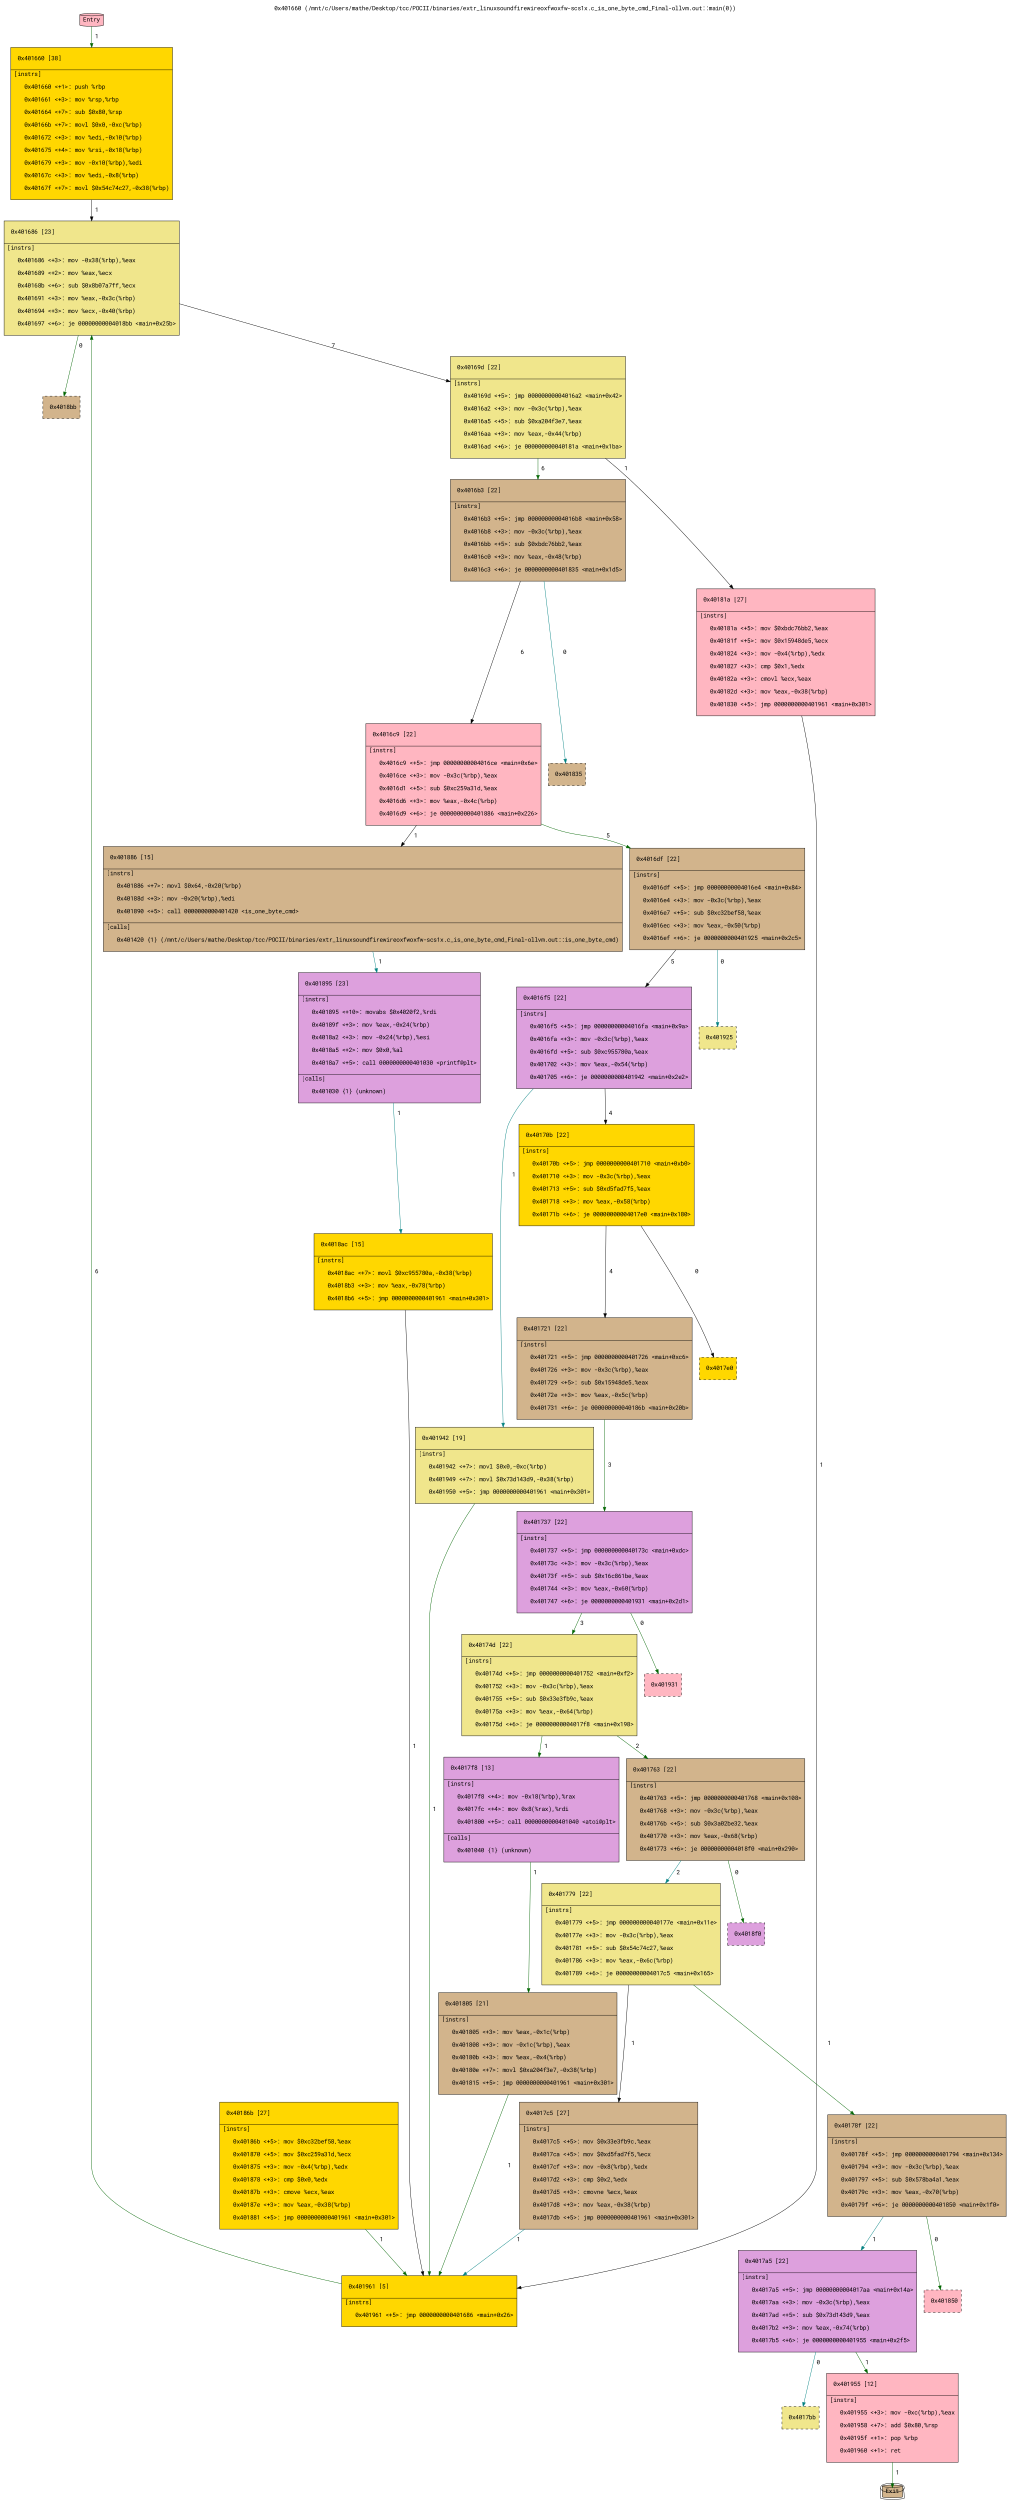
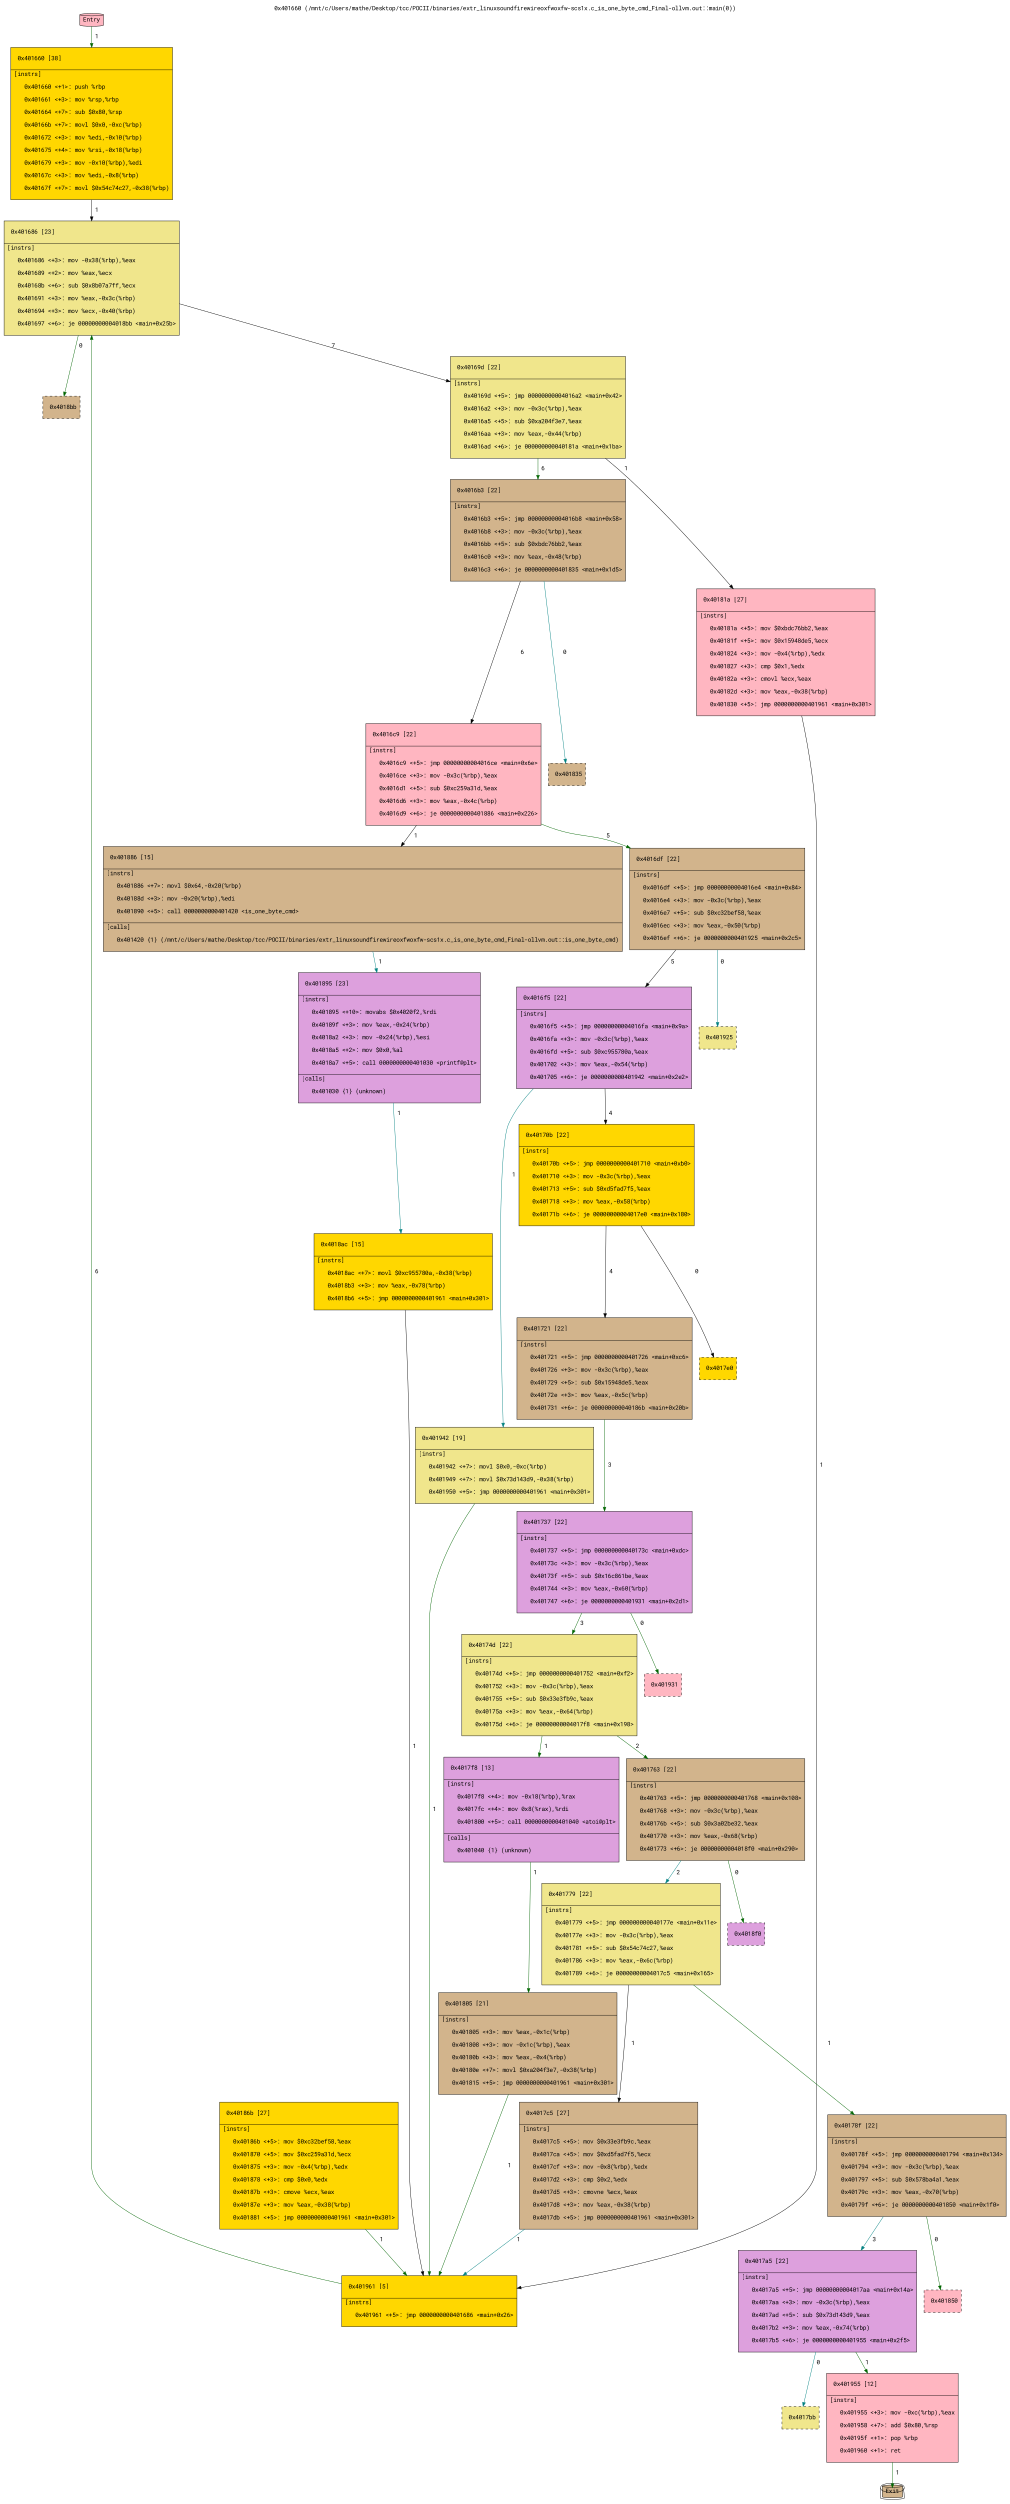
(873, 2240) -> (873, 2240)
